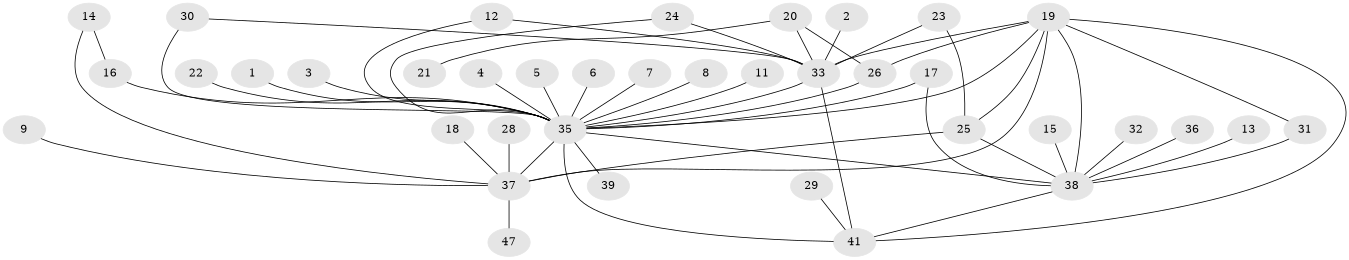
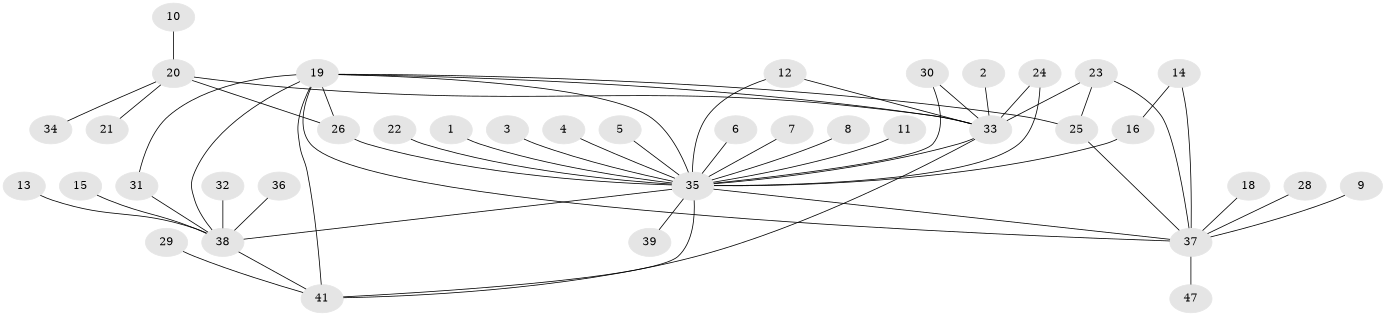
none -> (174, 17)
(931, 74) -> none
none -> (51, 130)
none -> (1172, 142)
(1018, 158) -> none
